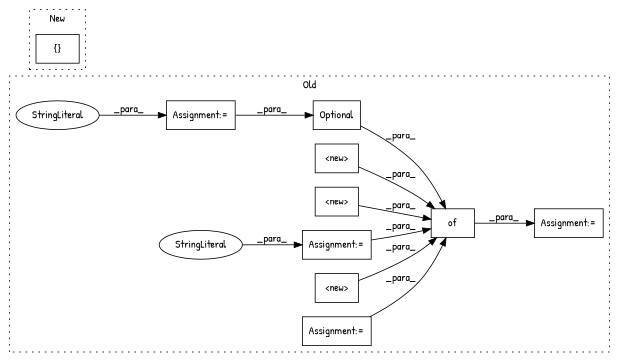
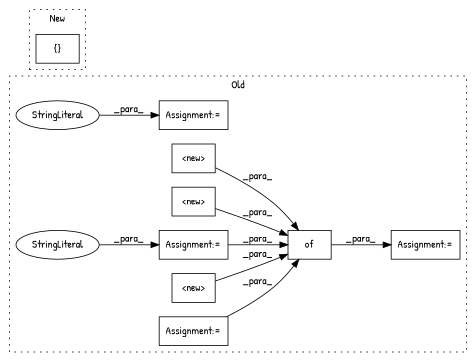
(337, 115) -> none
